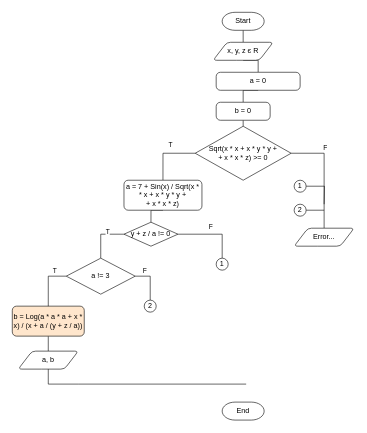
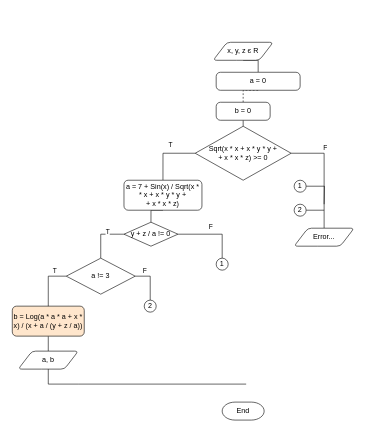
(243, 21) -> none
(243, 36) -> none
(243, 94) -> (243, 94)
